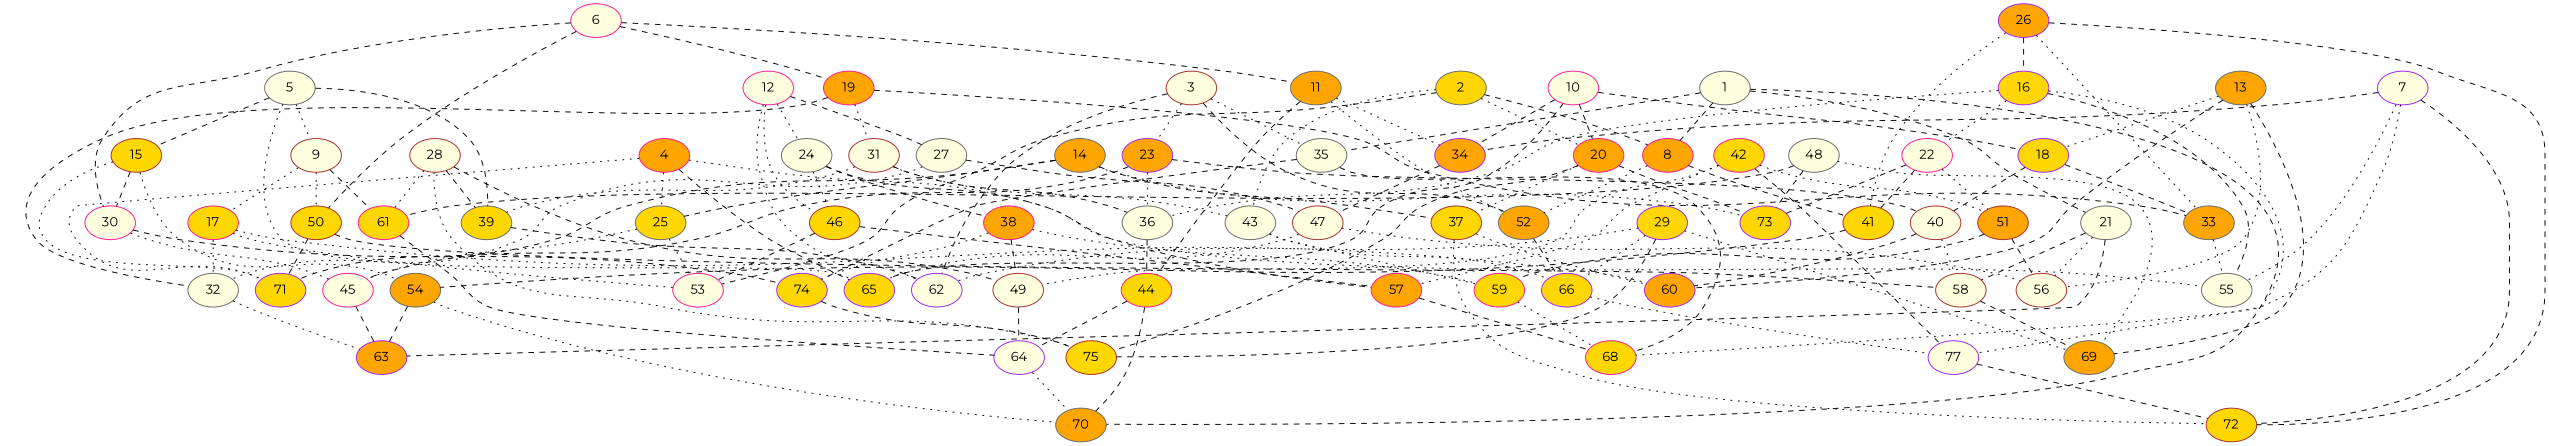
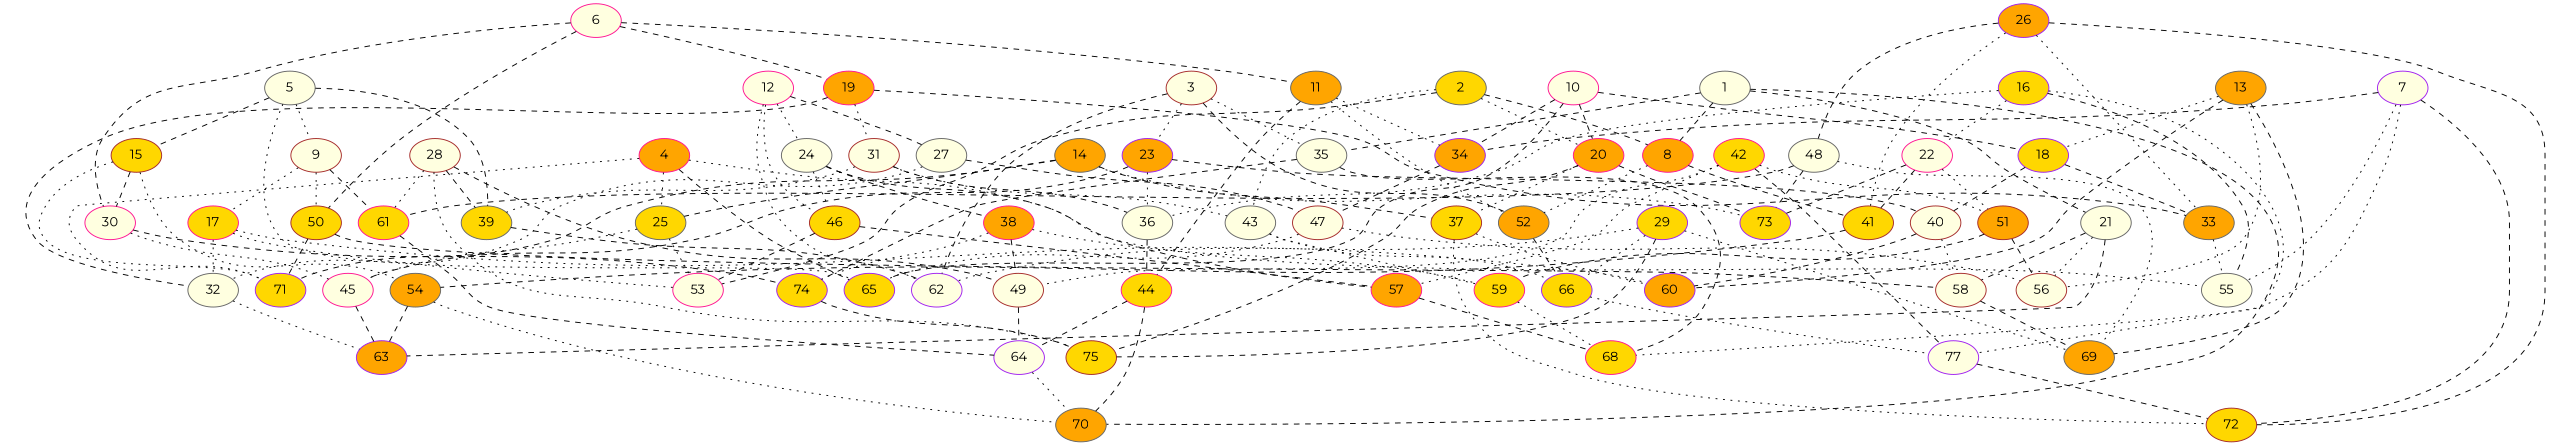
(2024, 54) -> (1888, 52)
